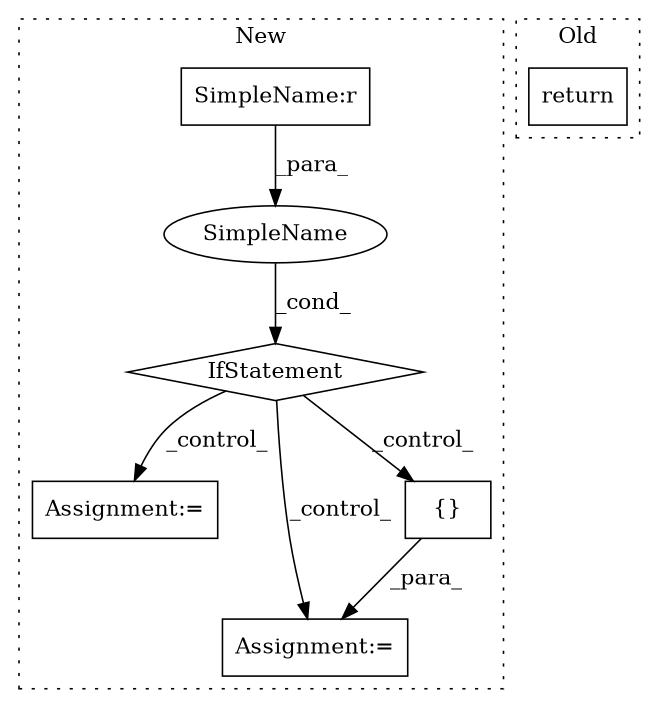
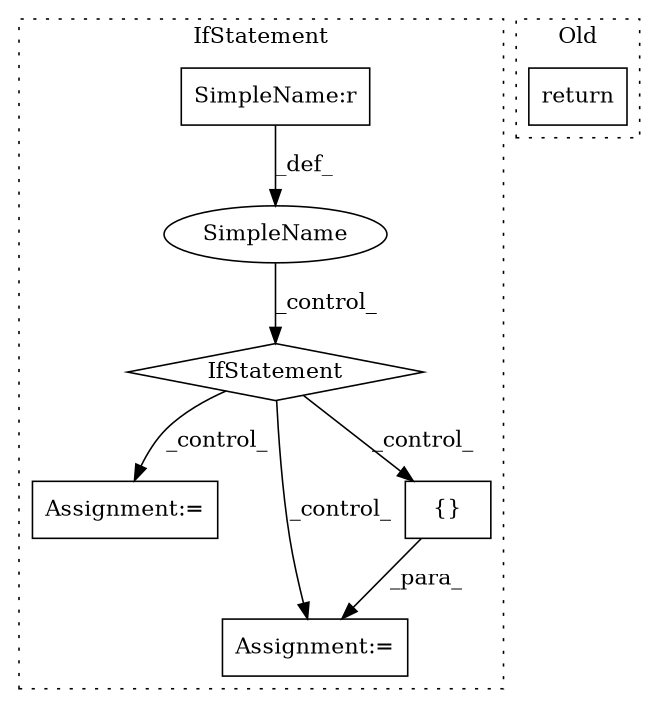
(261, 37) -> (261, 37)
(312, 165) -> (305, 165)
(314, 303) -> (326, 303)
